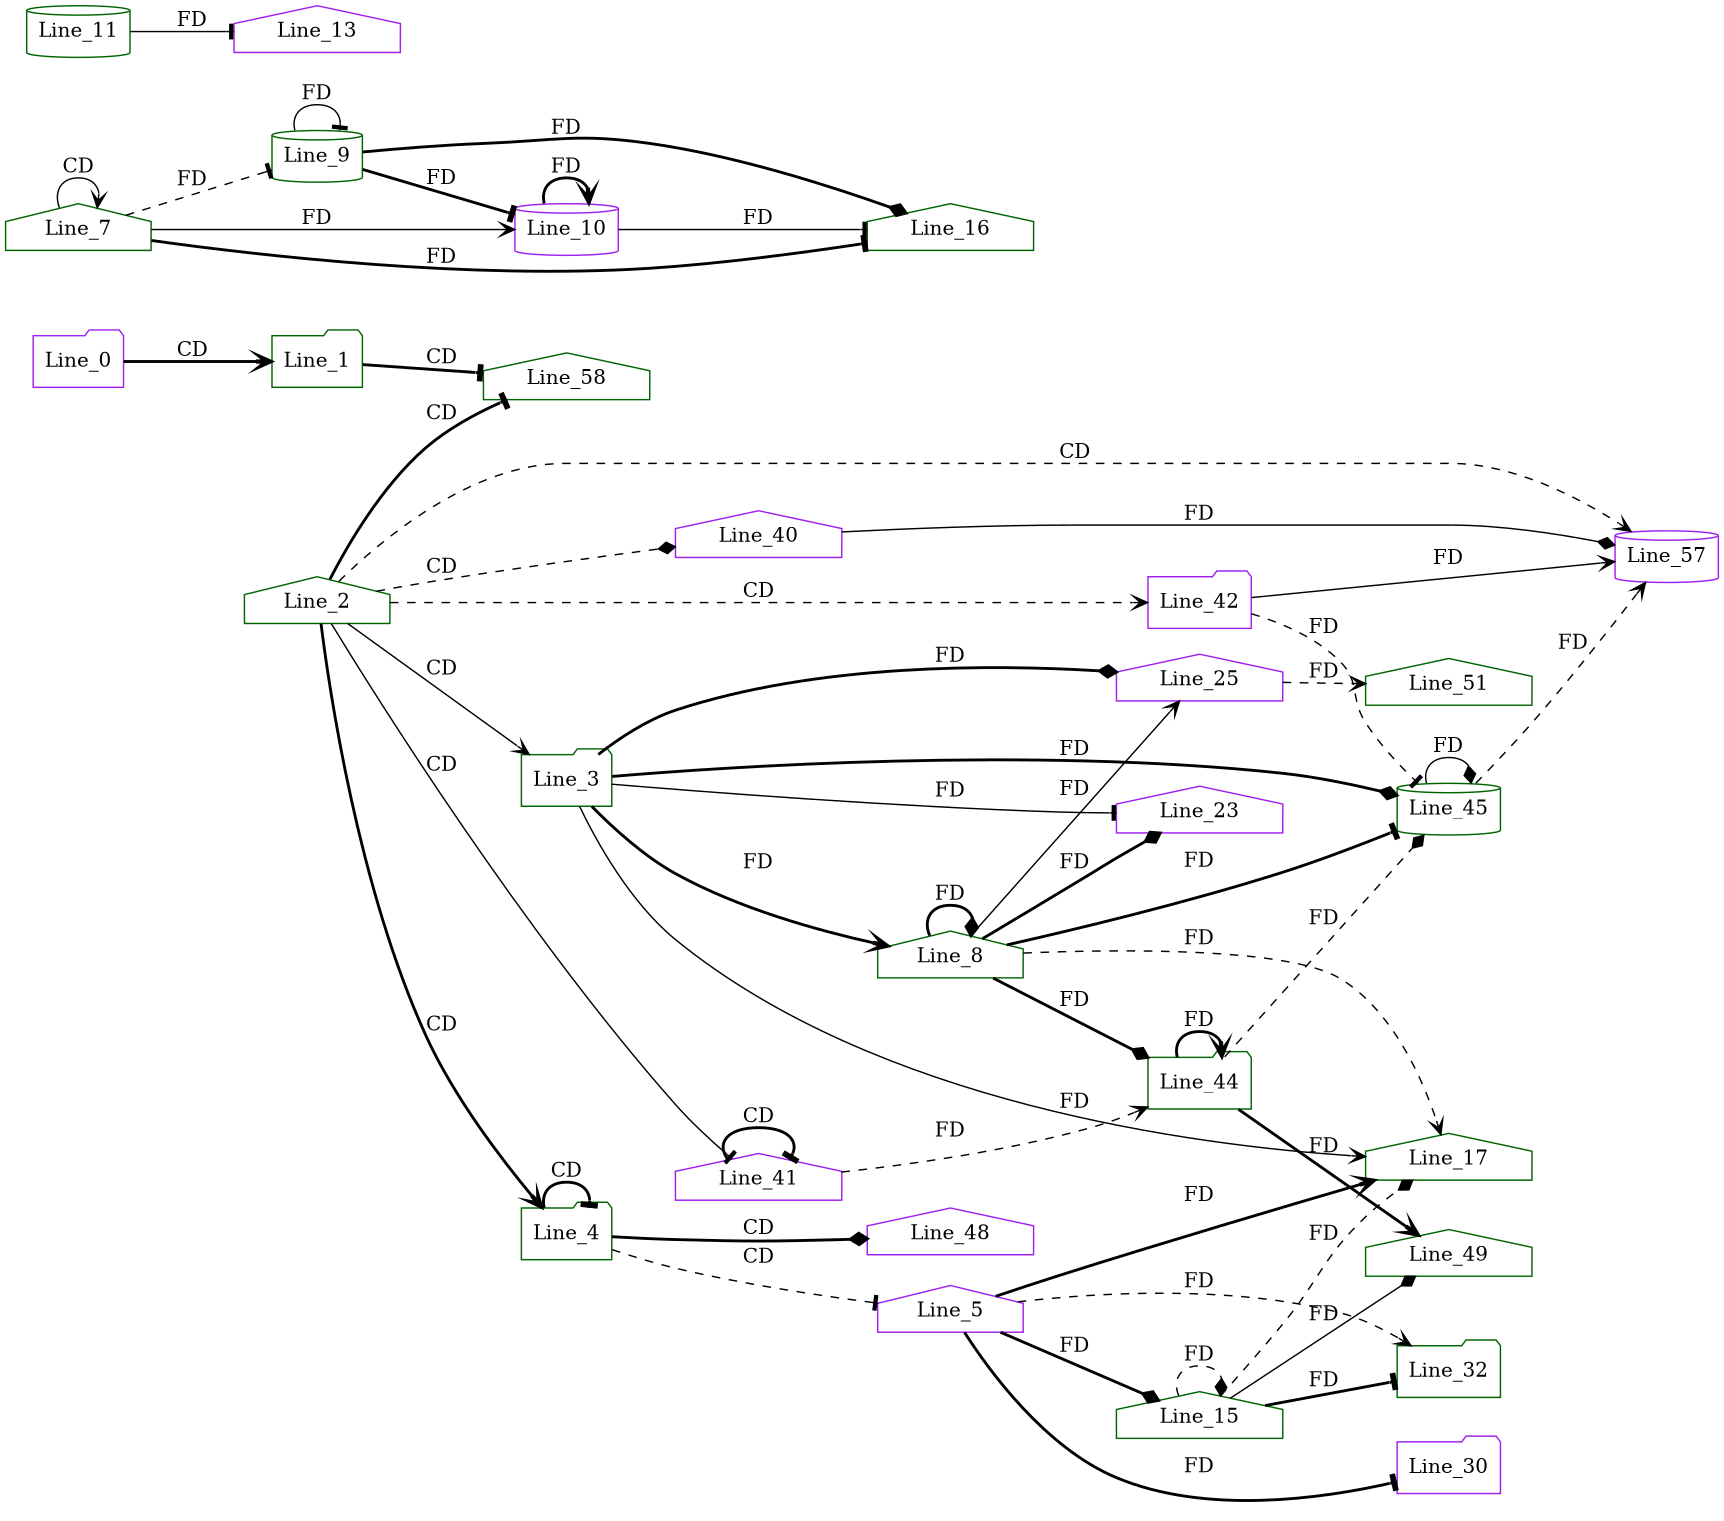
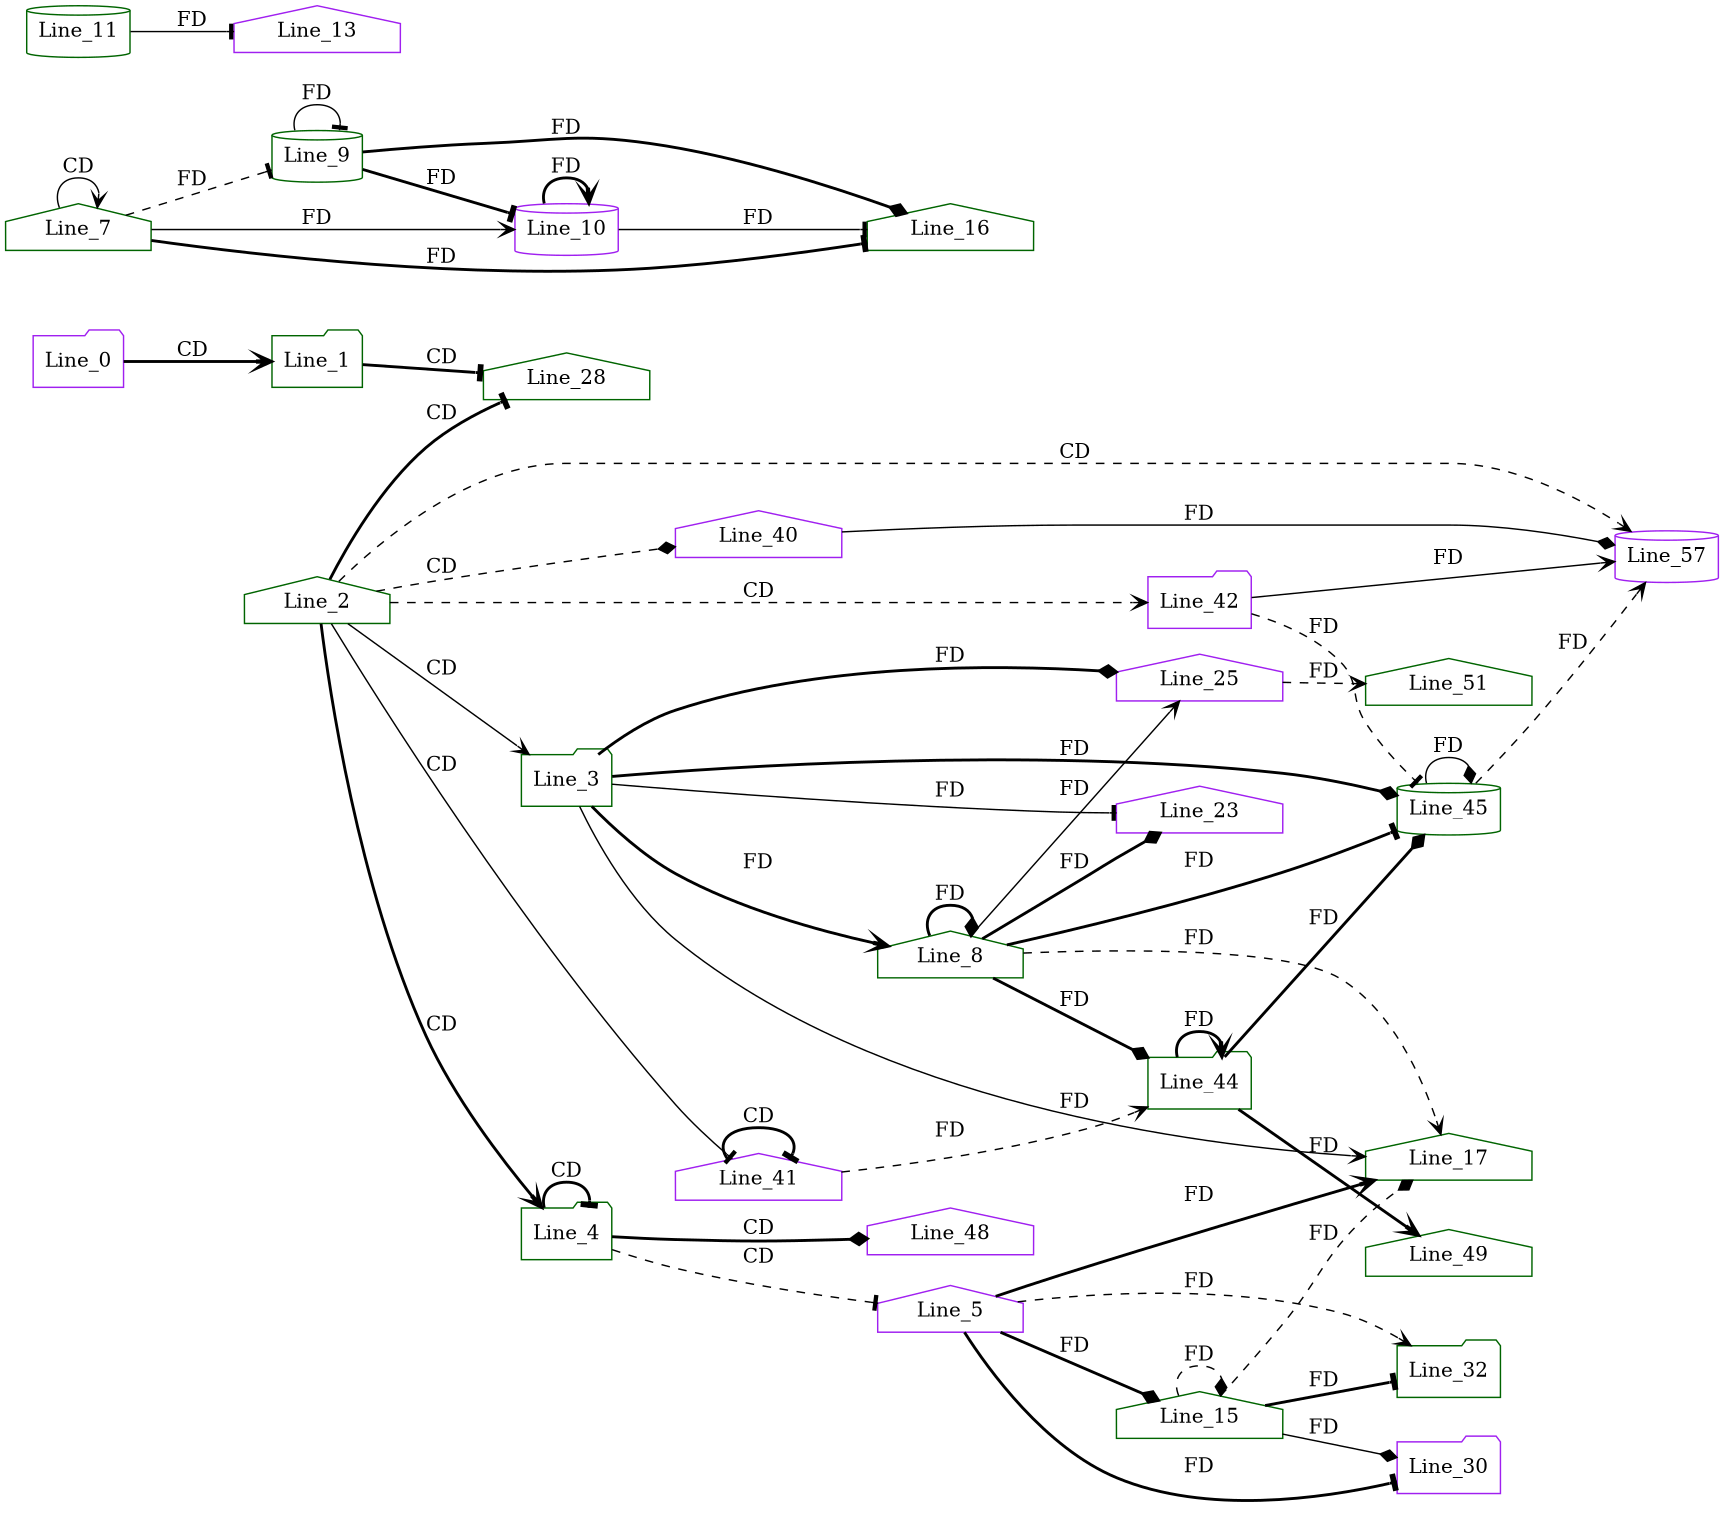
(567, 379) -> (567, 379)
(1318, 953) -> (1318, 953)
(1316, 1342) -> (1331, 1444)
